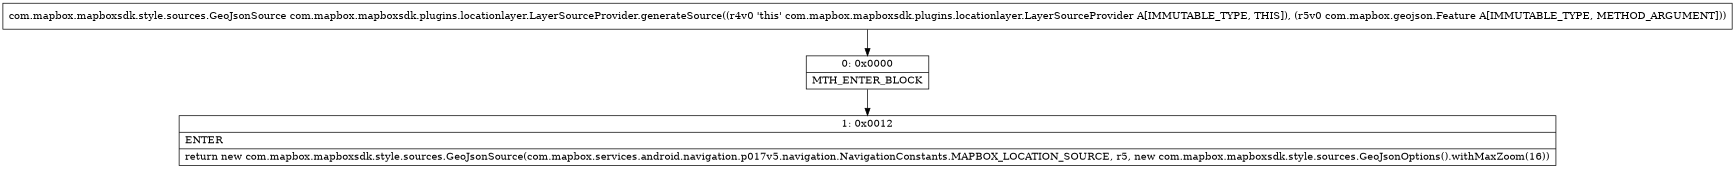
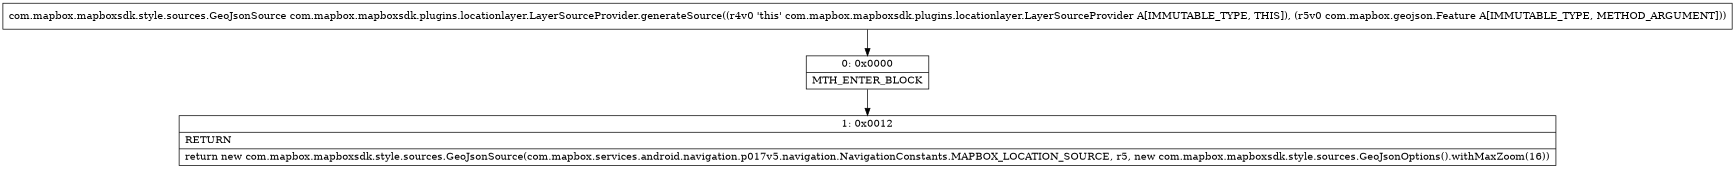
(204, 140) -> (208, 140)
